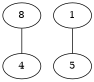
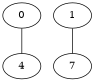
(22, 15) -> (22, 15)
(73, 66) -> (73, 66)
